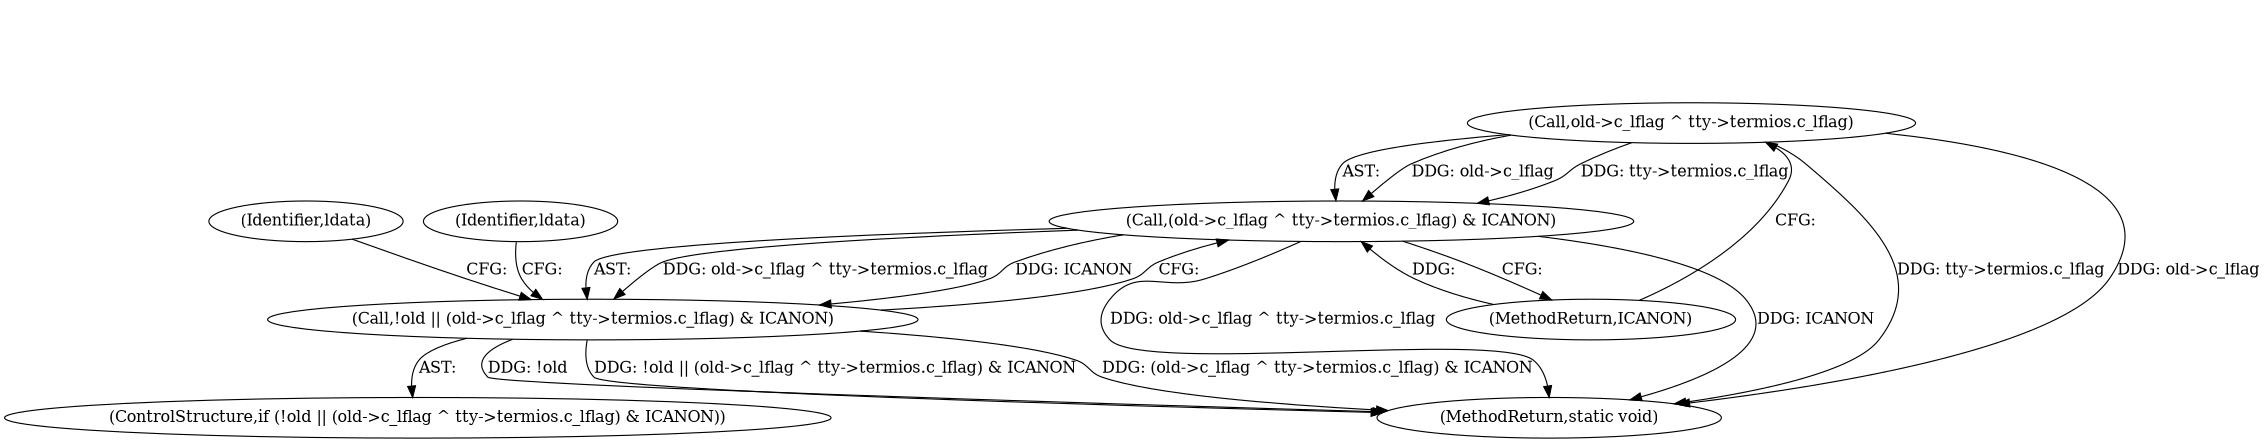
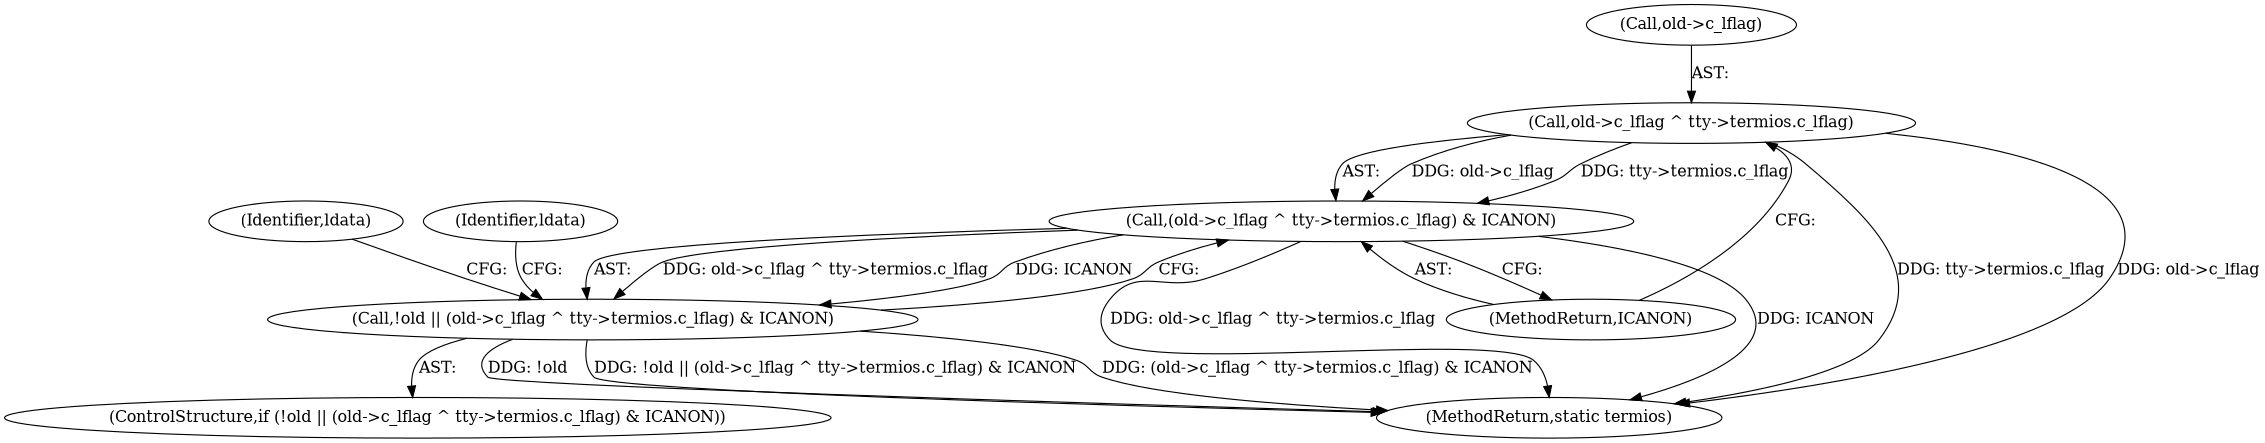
none -> (1691, 25)
(1436, 270) -> (1436, 270)
(1549, 418) -> (1549, 418)
